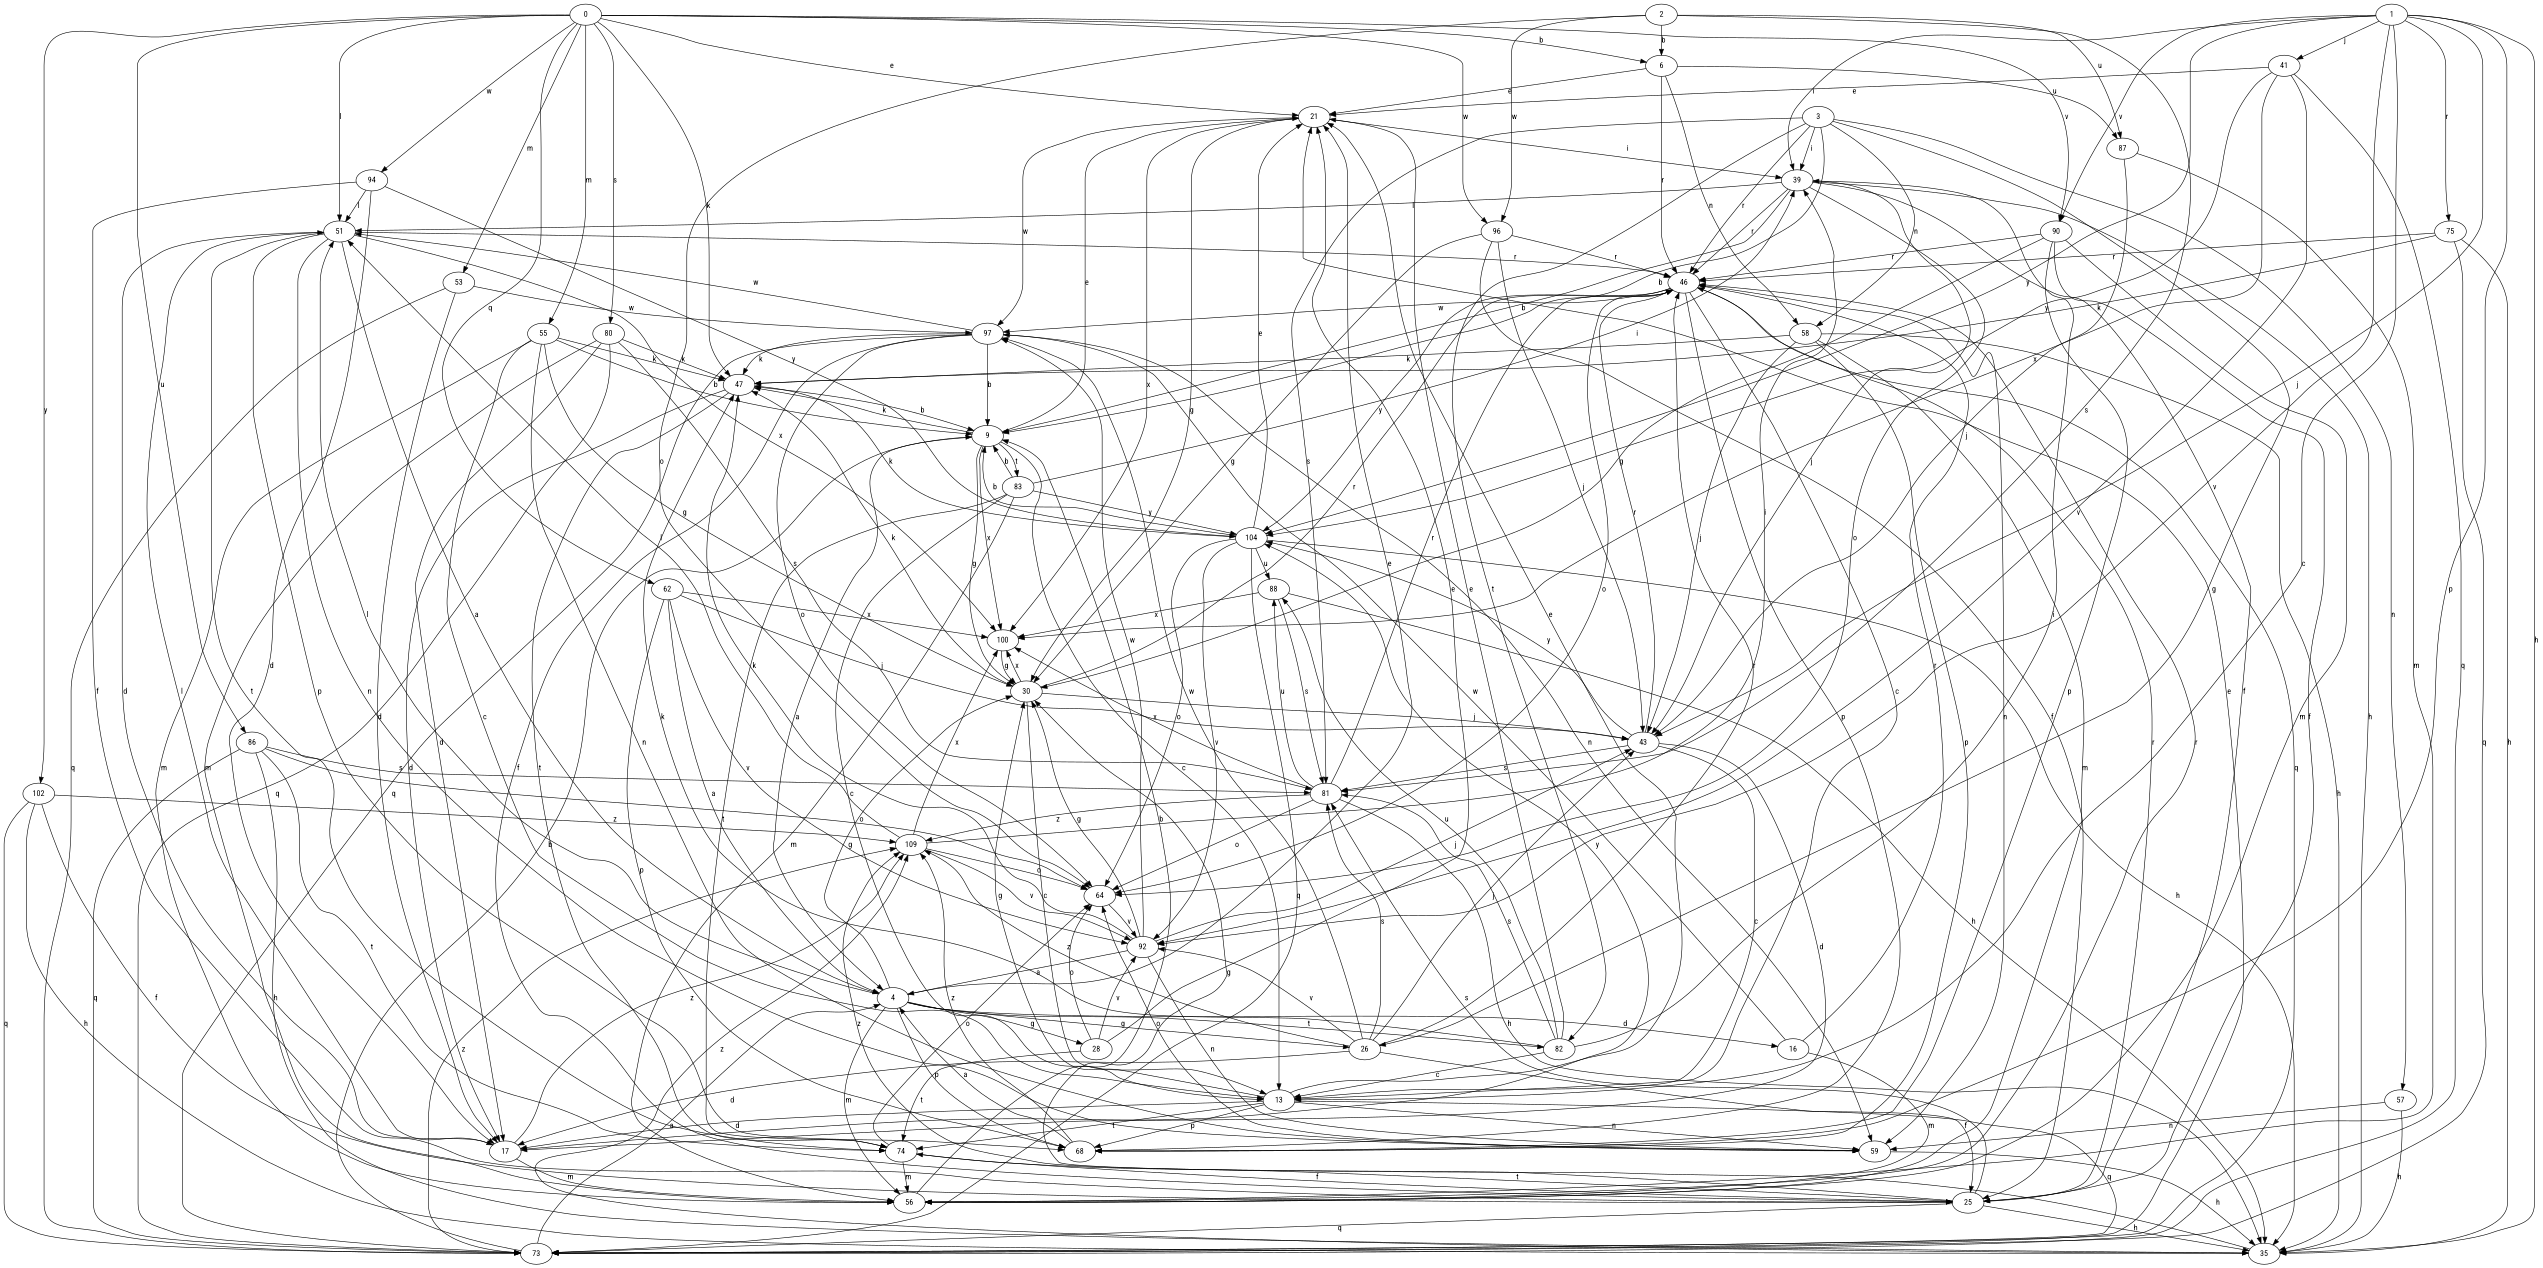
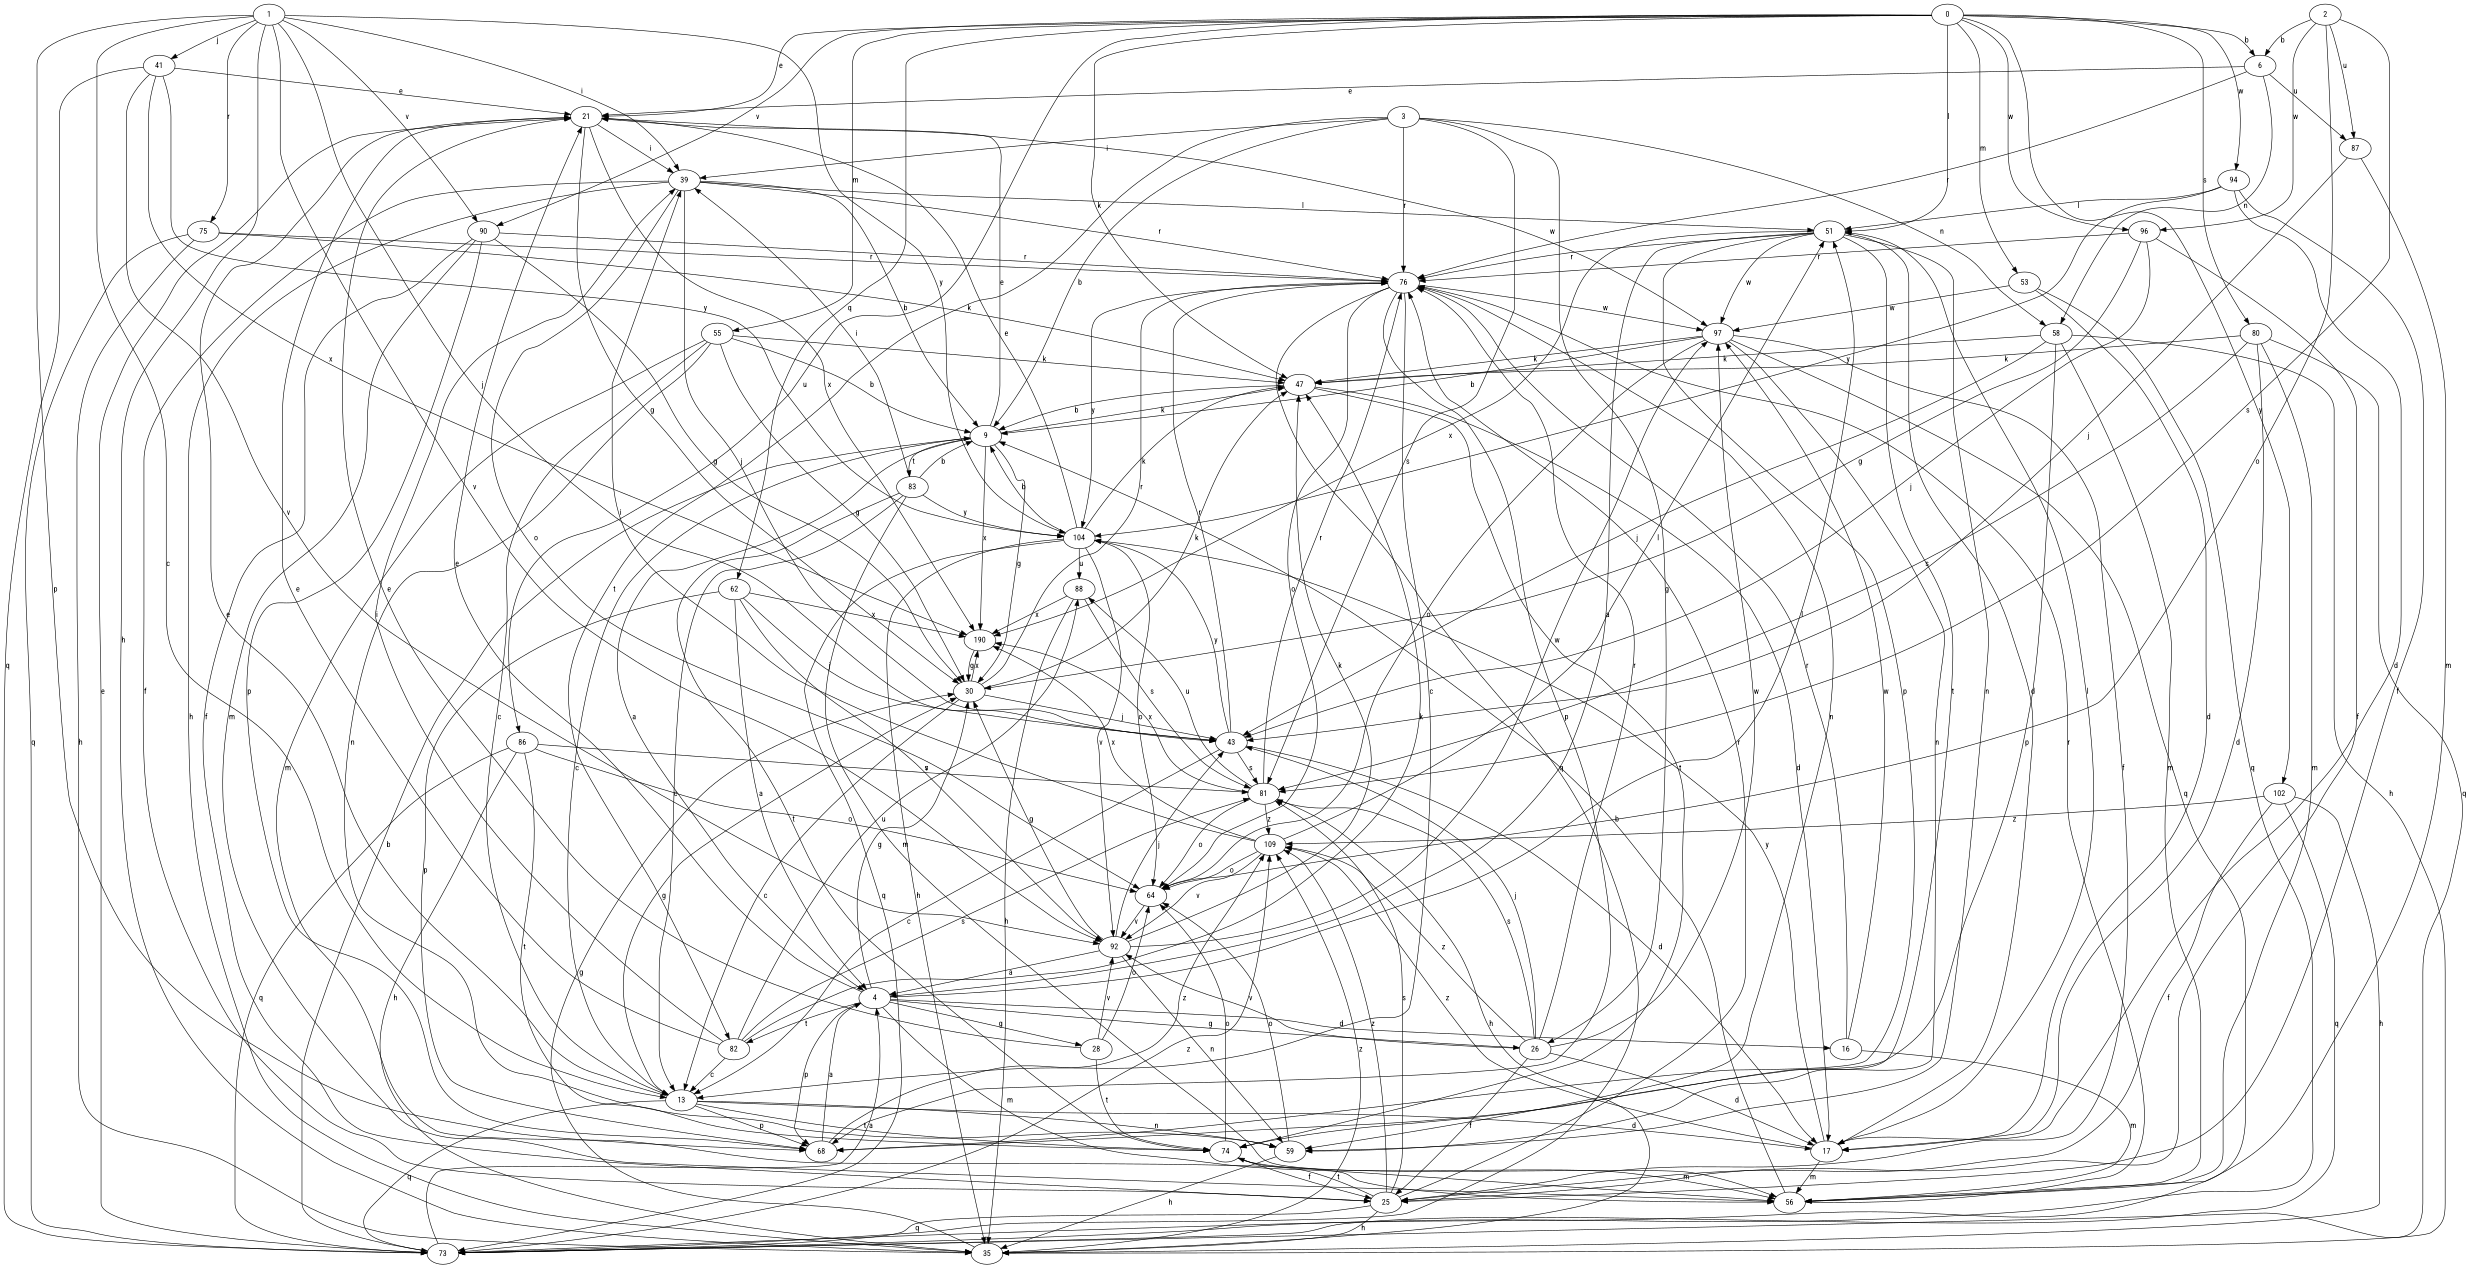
(667, 278) -> (1753, 263)
(1684, 283) -> (1404, 283)
(1003, 640) -> (980, 640)
(2401, 1100) -> none
